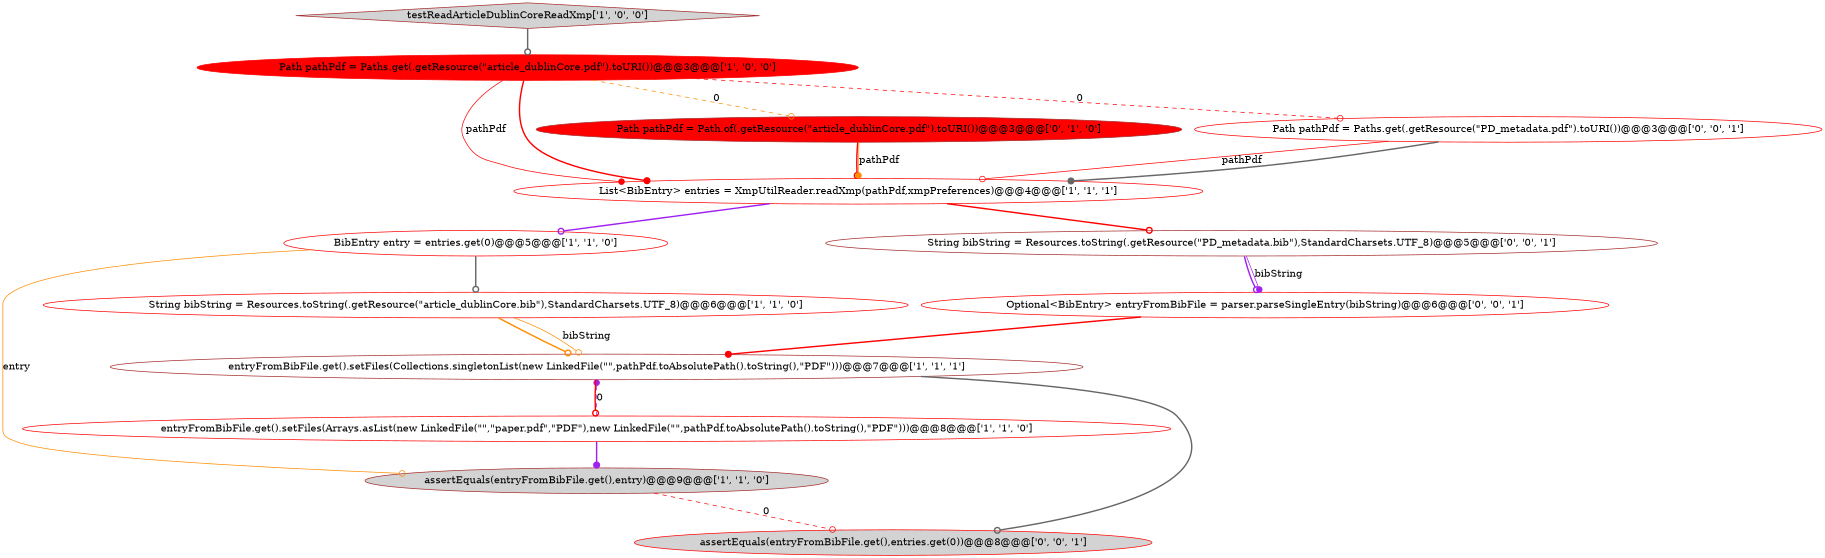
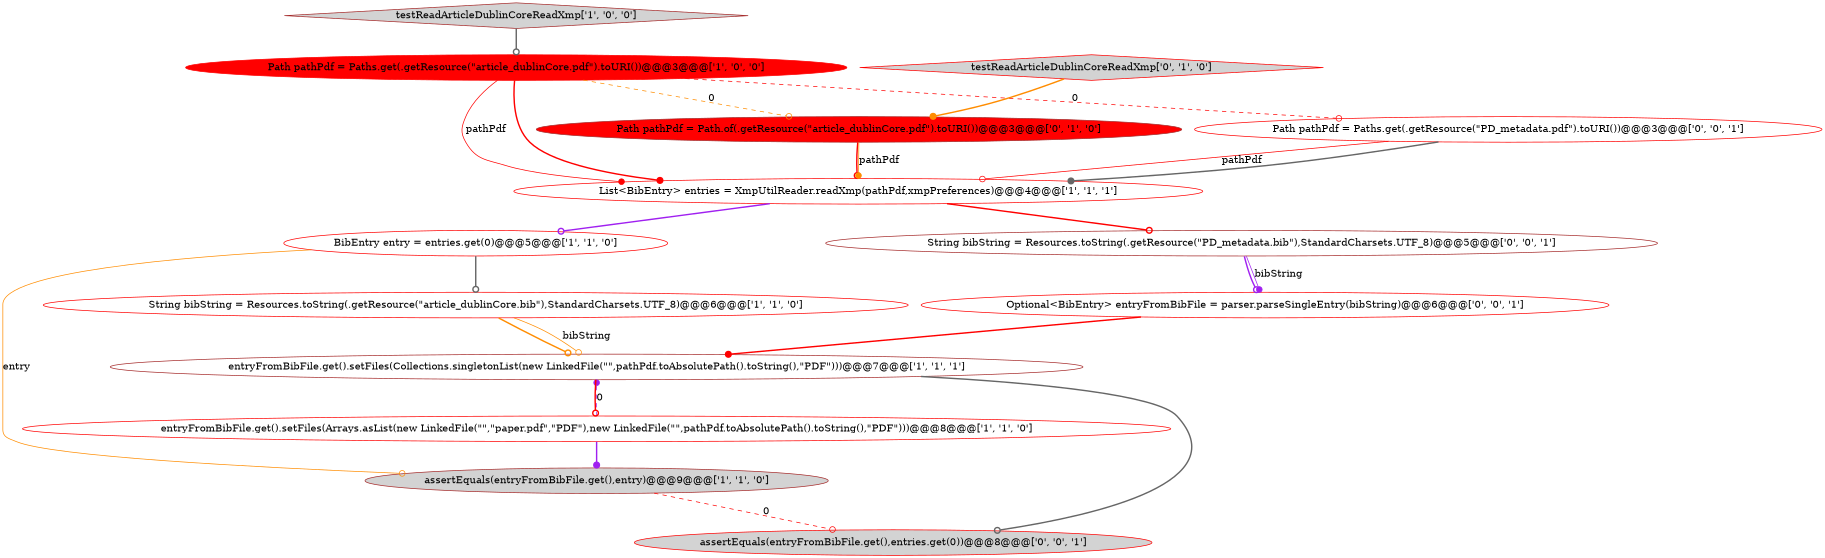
none -> (1092, 68)
